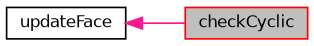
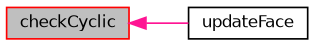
(164, 23) -> (167, 23)
